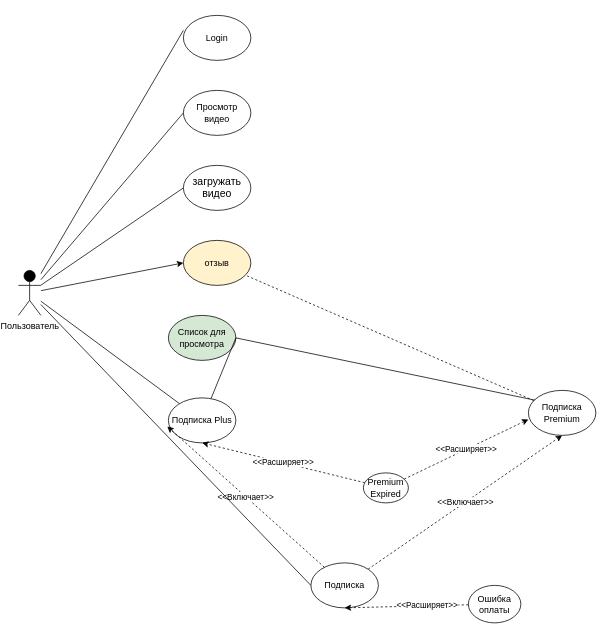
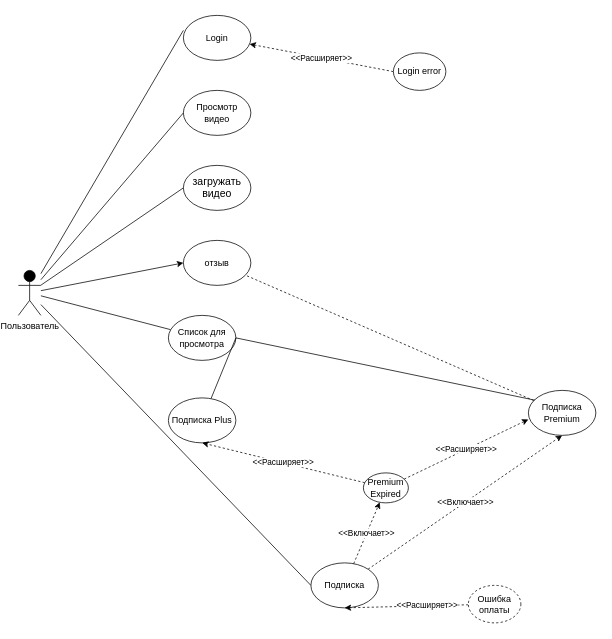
none -> (317, 57)
none -> (420, 72)
(217, 263) -> (217, 263)
(202, 338) -> (202, 338)
(110, 352) -> (106, 313)
(254, 505) -> (366, 536)
(495, 604) -> (495, 604)
